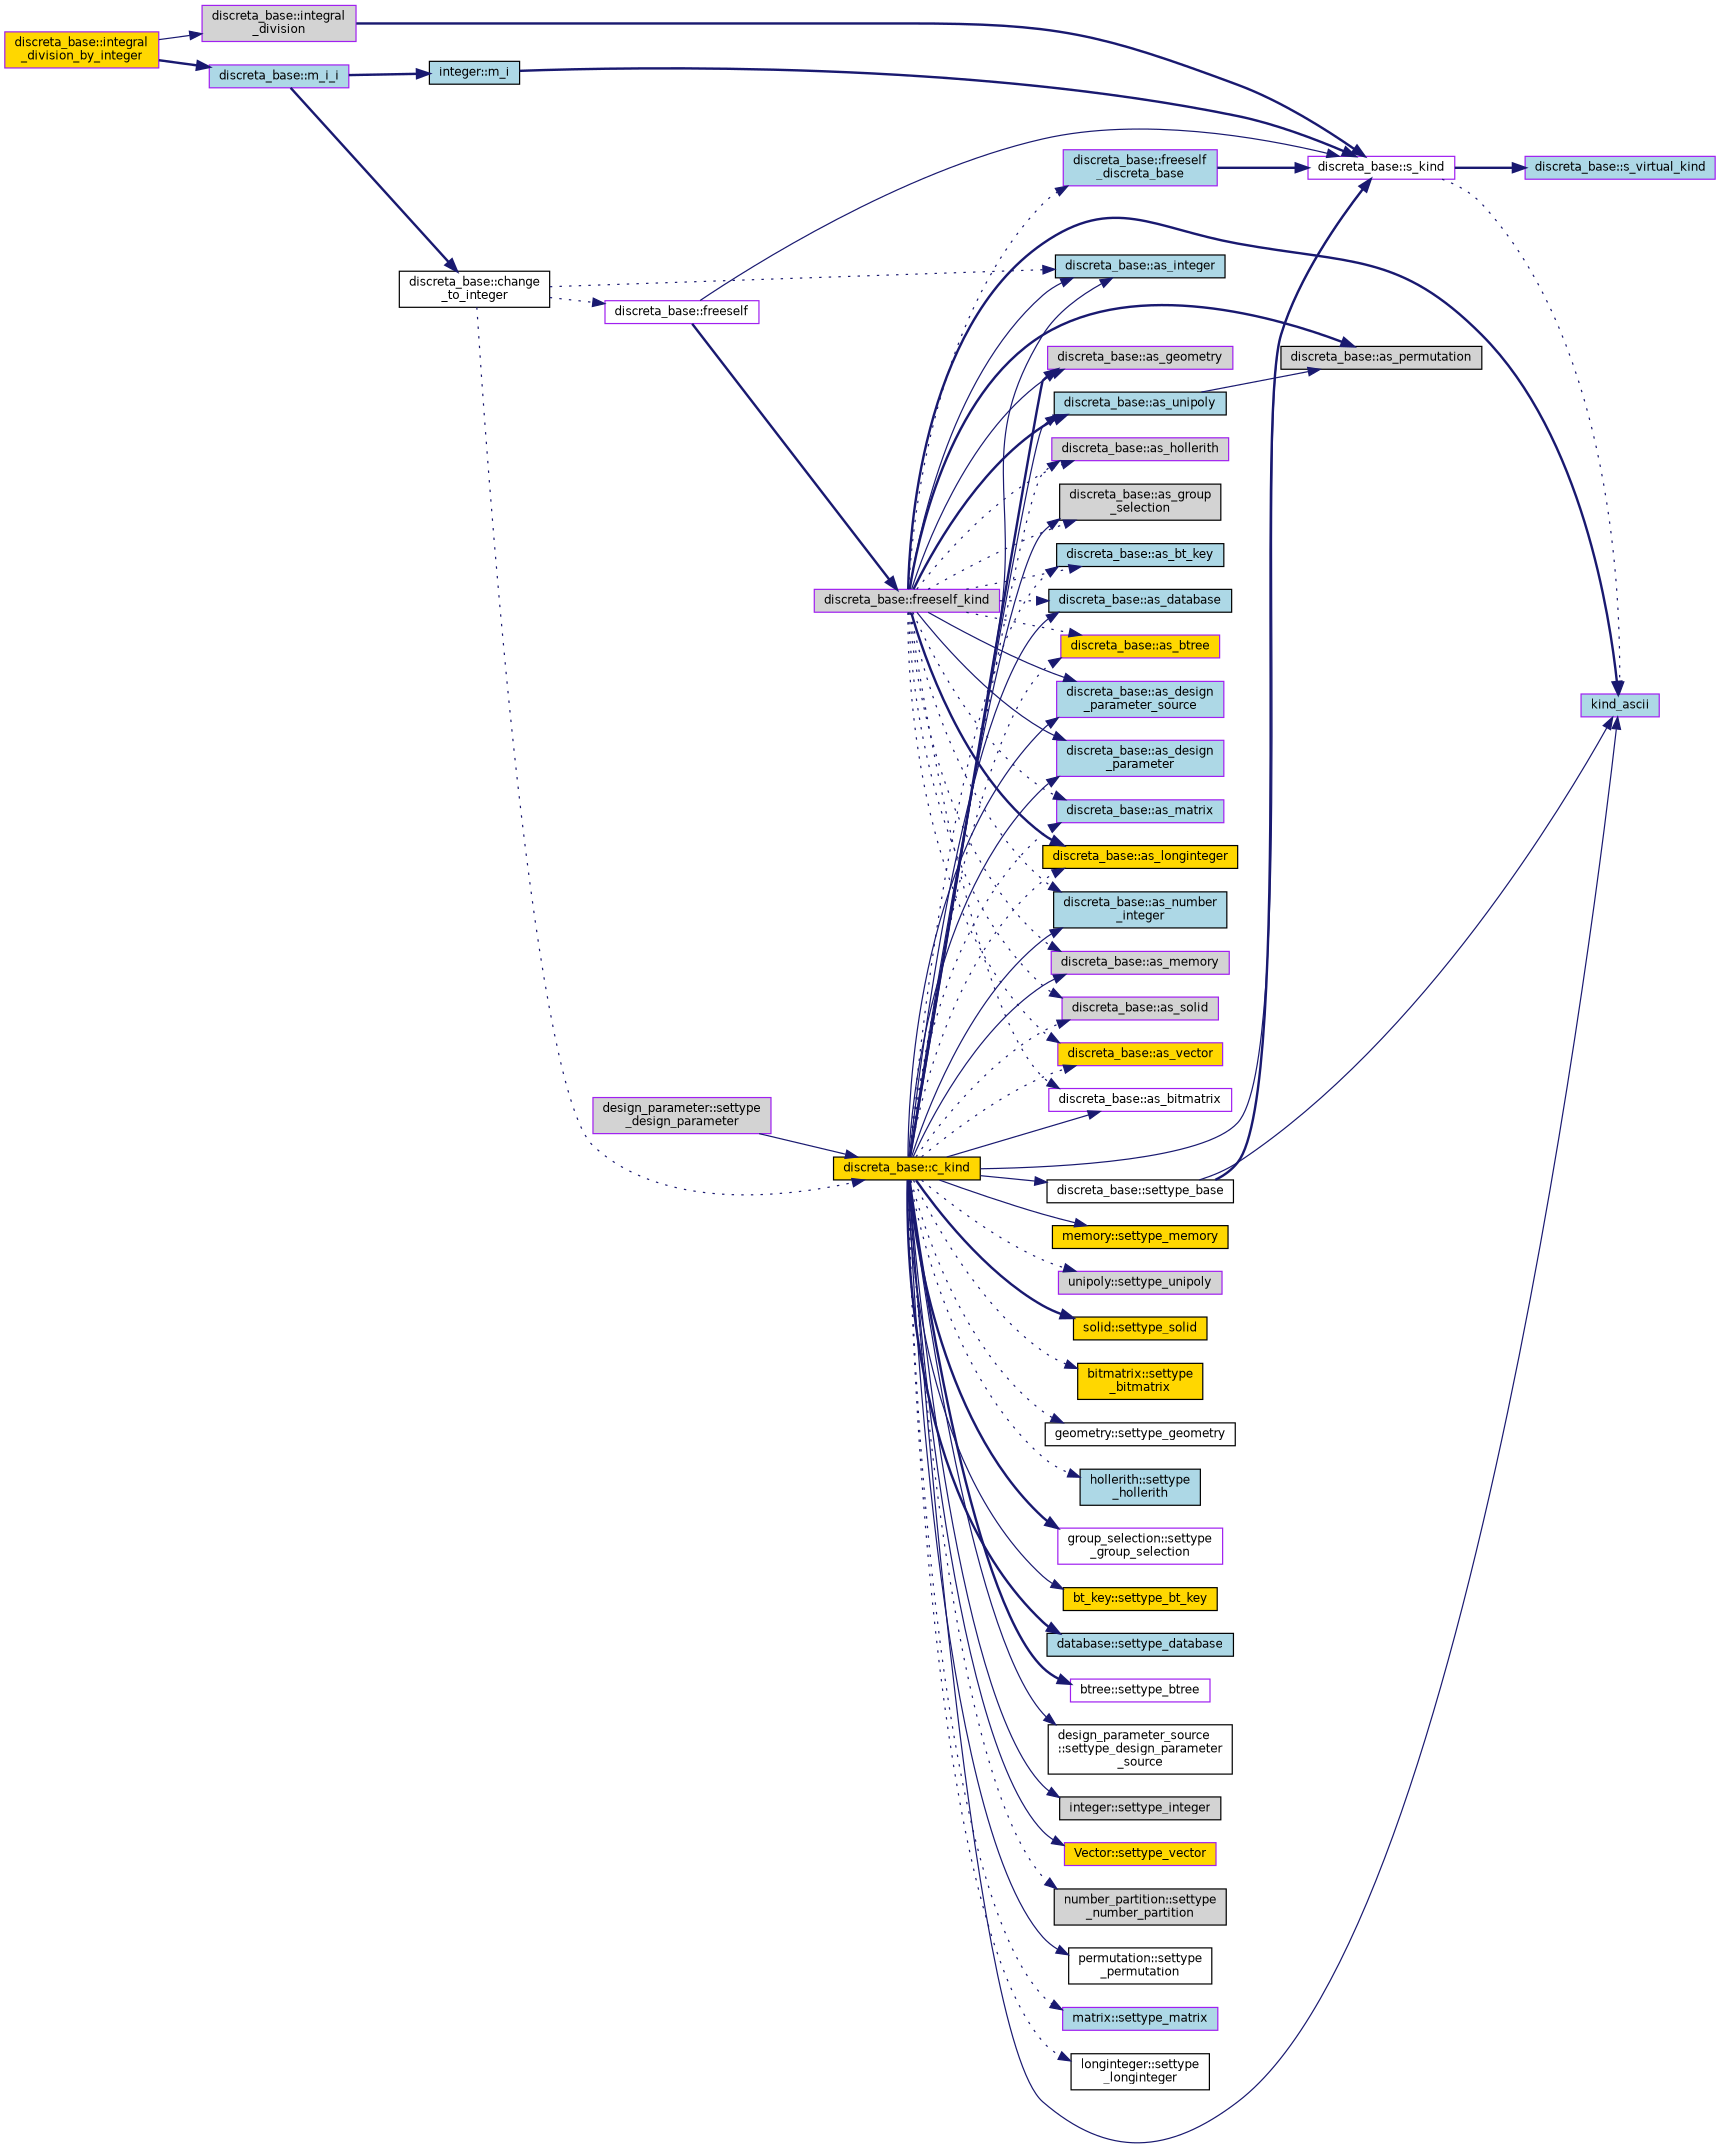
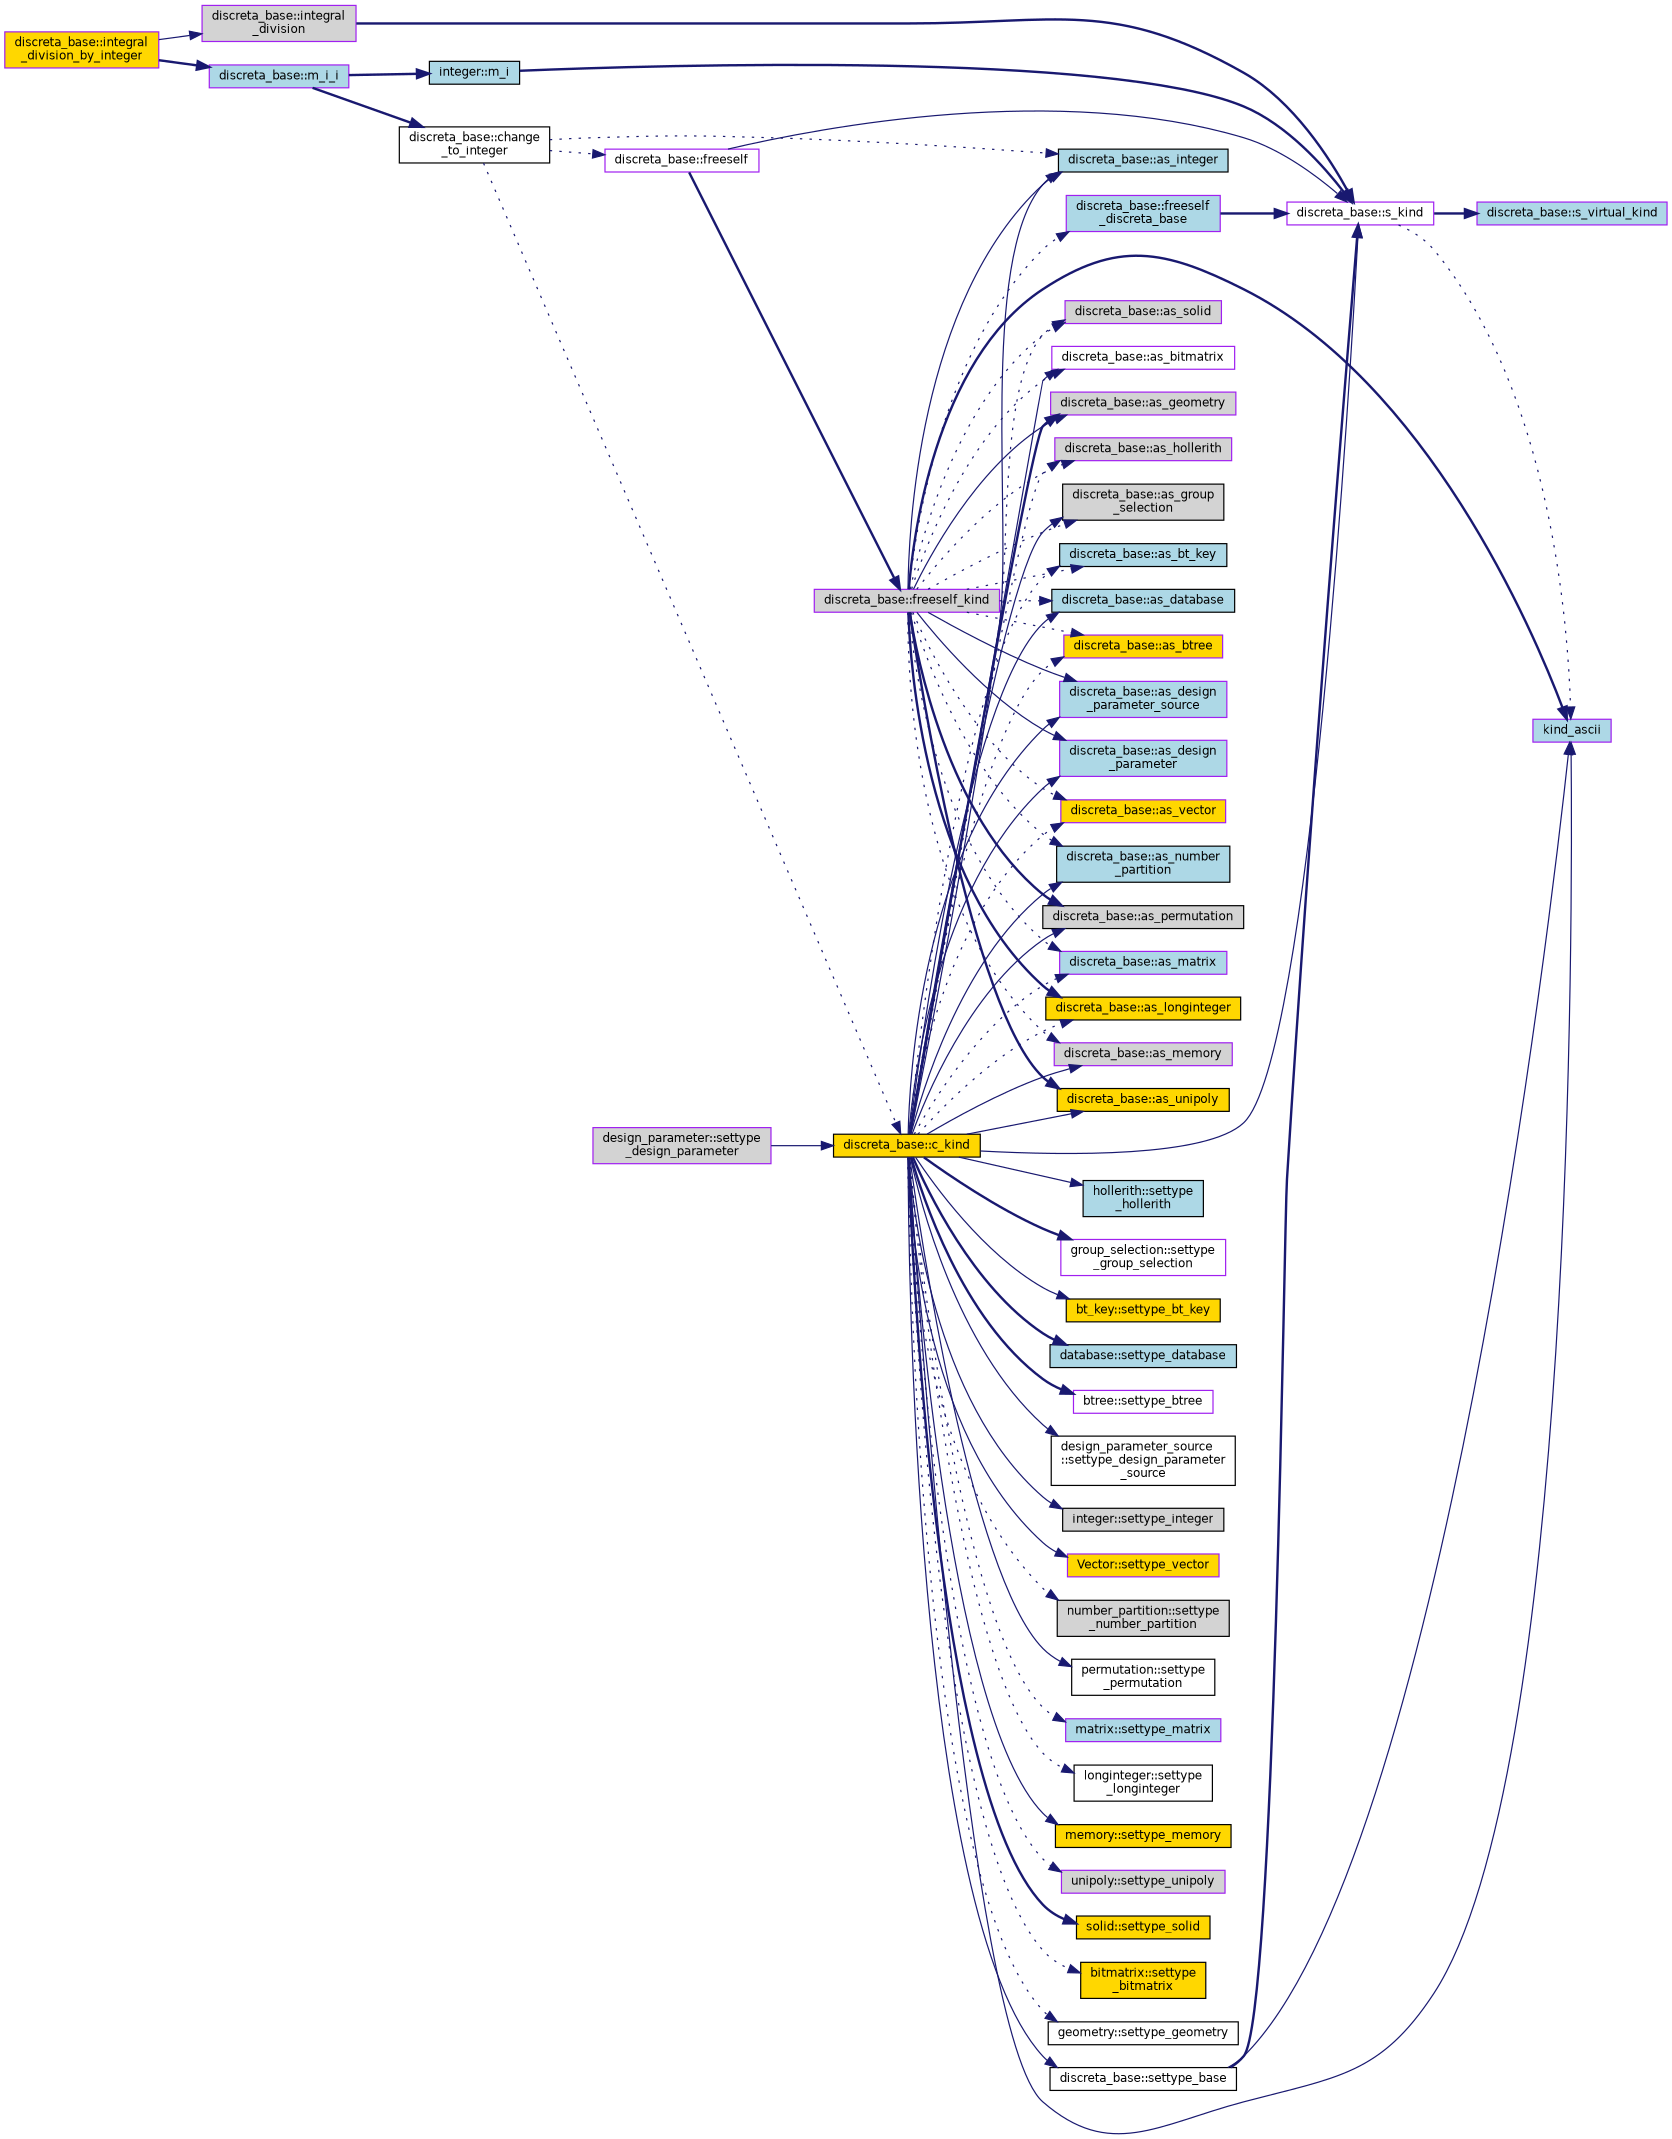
(1255, 382) -> (967, 1022)
(1140, 404) -> (1143, 1100)
(1140, 910) -> (1143, 864)
(962, 1343) -> (1015, 1170)
